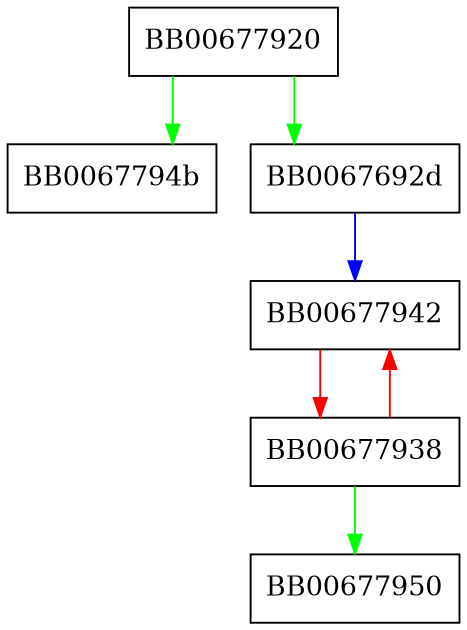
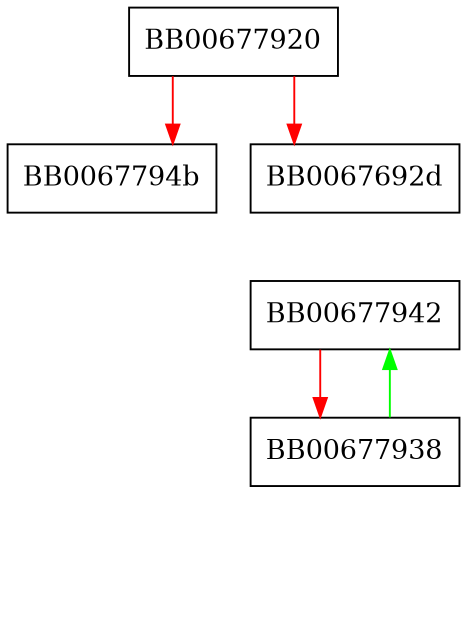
(173, 100) -> (173, 100)
(294, 100) -> (294, 100)
(355, 237) -> none
(390, 393) -> (390, 393)
(355, 589) -> none
